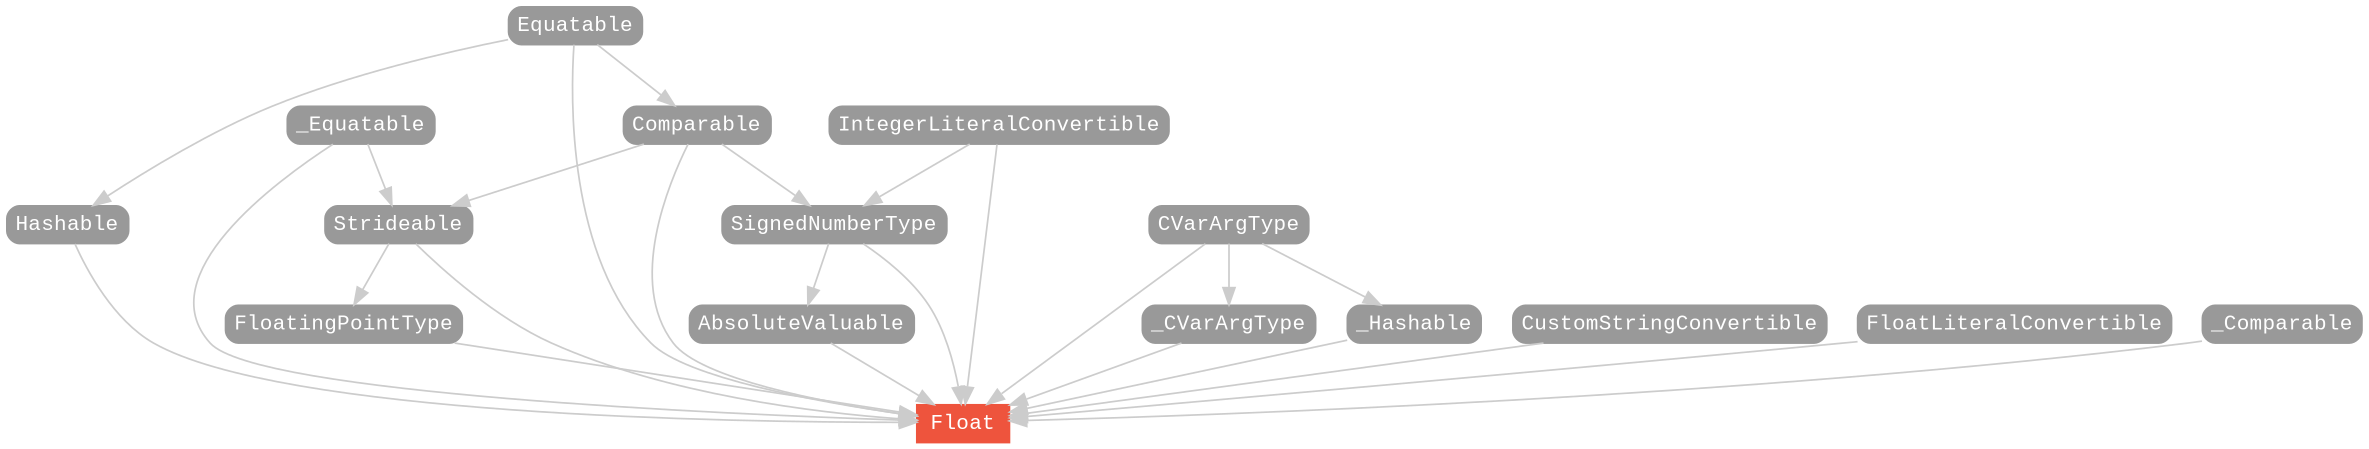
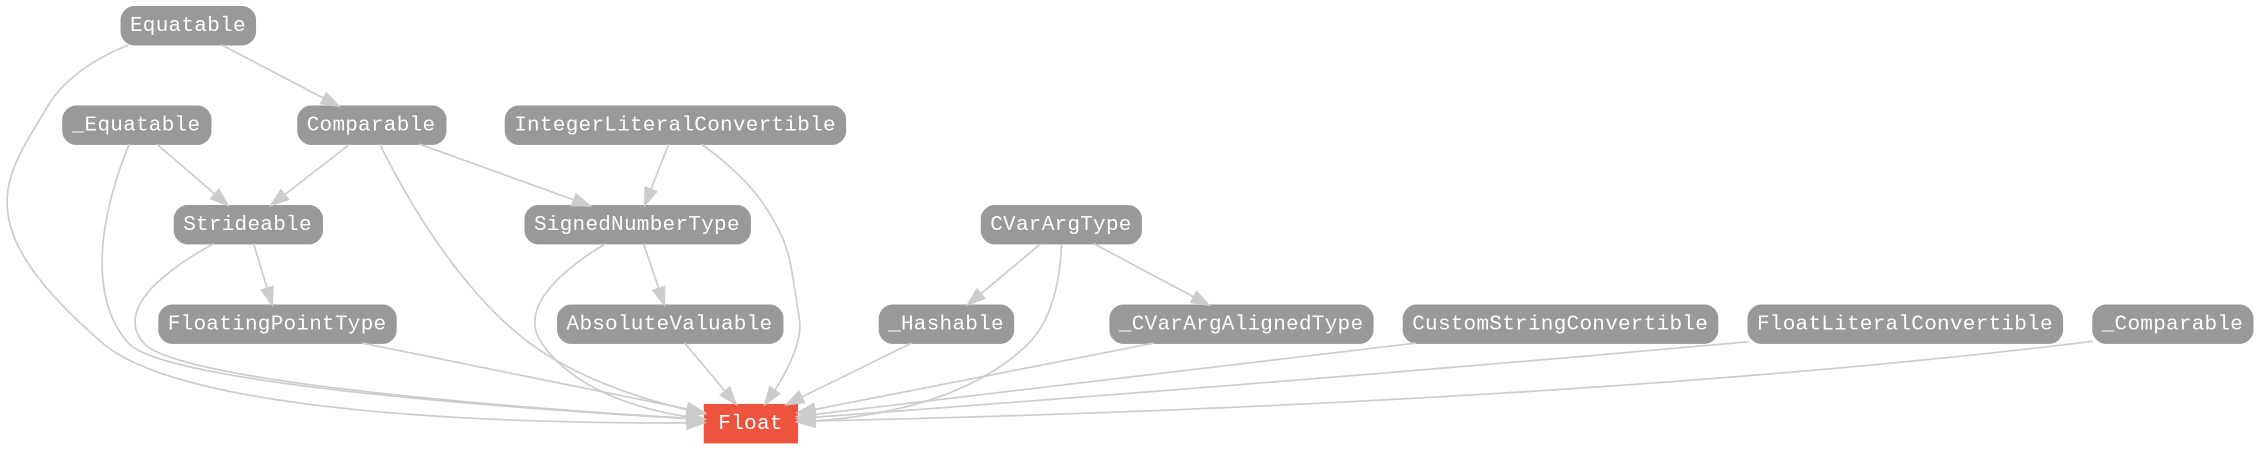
(68, 225) -> none
(1229, 324) -> (1241, 324)
